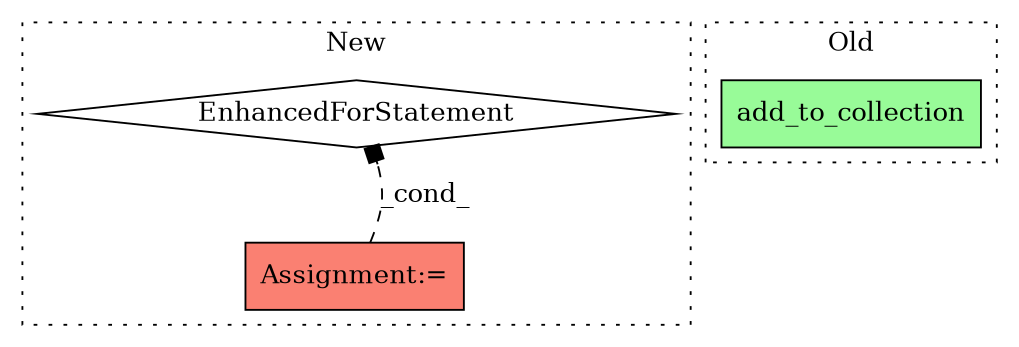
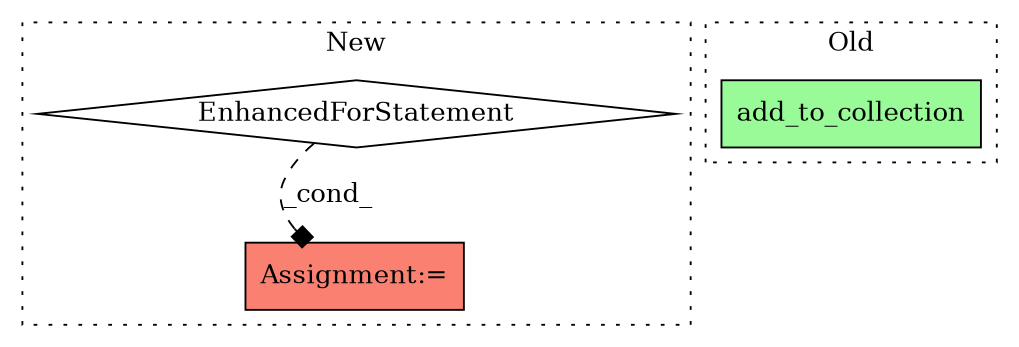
(382, 204) -> (283, 183)
